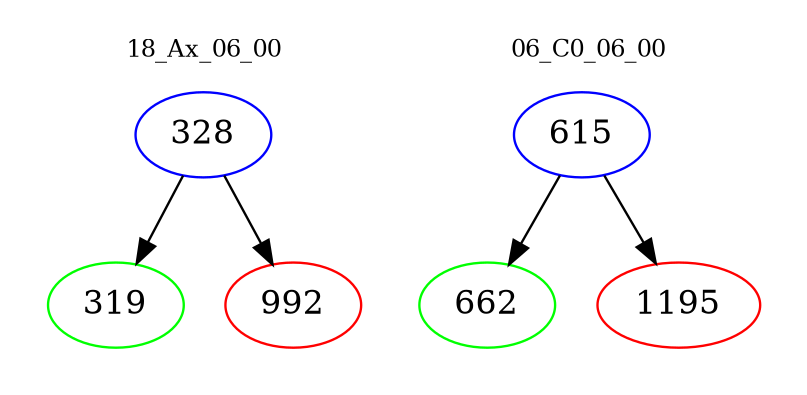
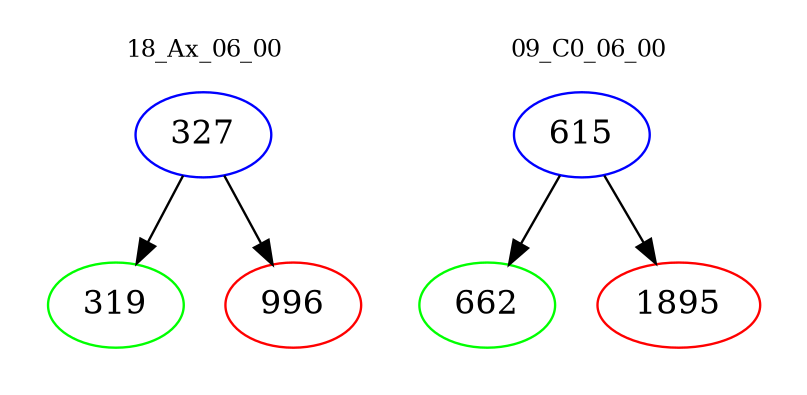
(589, 51) -> (589, 51)
(203, 135) -> (203, 135)
(293, 305) -> (293, 305)
(679, 305) -> (679, 305)
